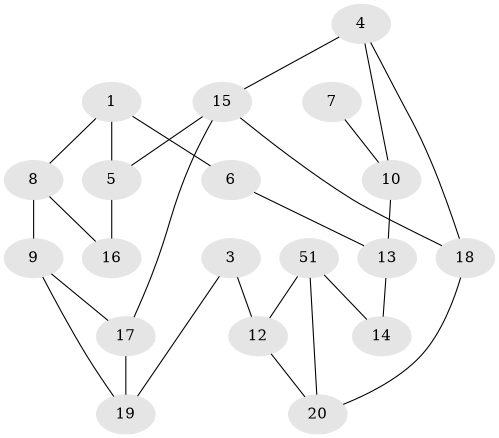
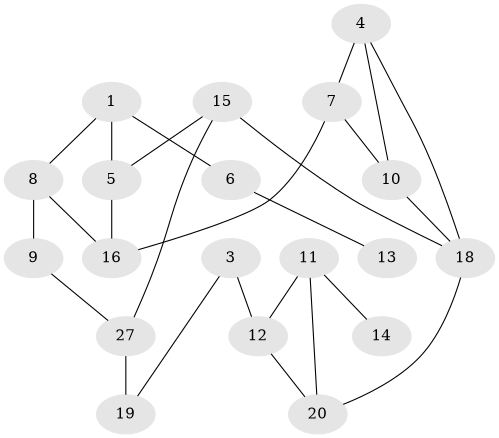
(292, 63) -> (347, 63)
none -> (250, 211)
(390, 211) -> (428, 219)
(309, 258) -> (309, 258)
(385, 297) -> none
(126, 336) -> (126, 336)
(76, 338) -> none
